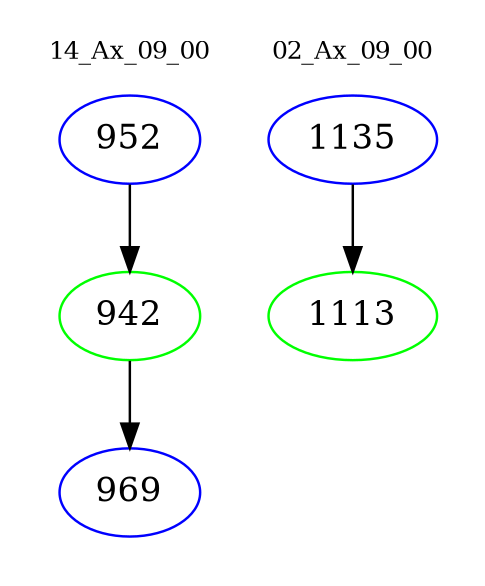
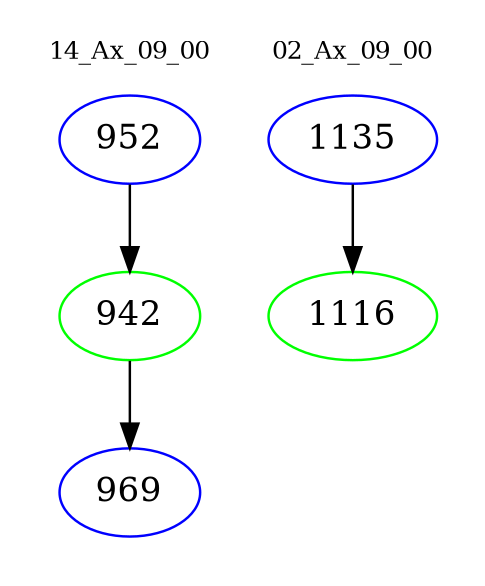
(353, 316) -> (353, 316)
